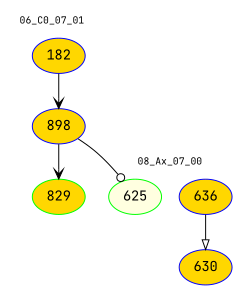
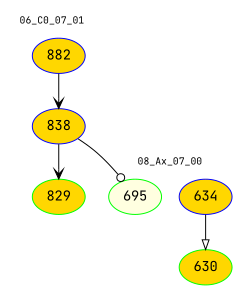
(59, 56) -> (59, 56)
(59, 126) -> (59, 126)
(135, 197) -> (135, 197)
(206, 197) -> (206, 197)
(206, 267) -> (206, 267)
